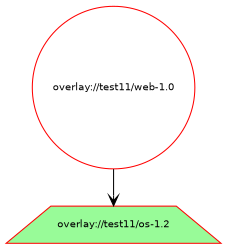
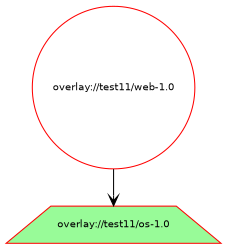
(114, 225) -> (114, 225)
